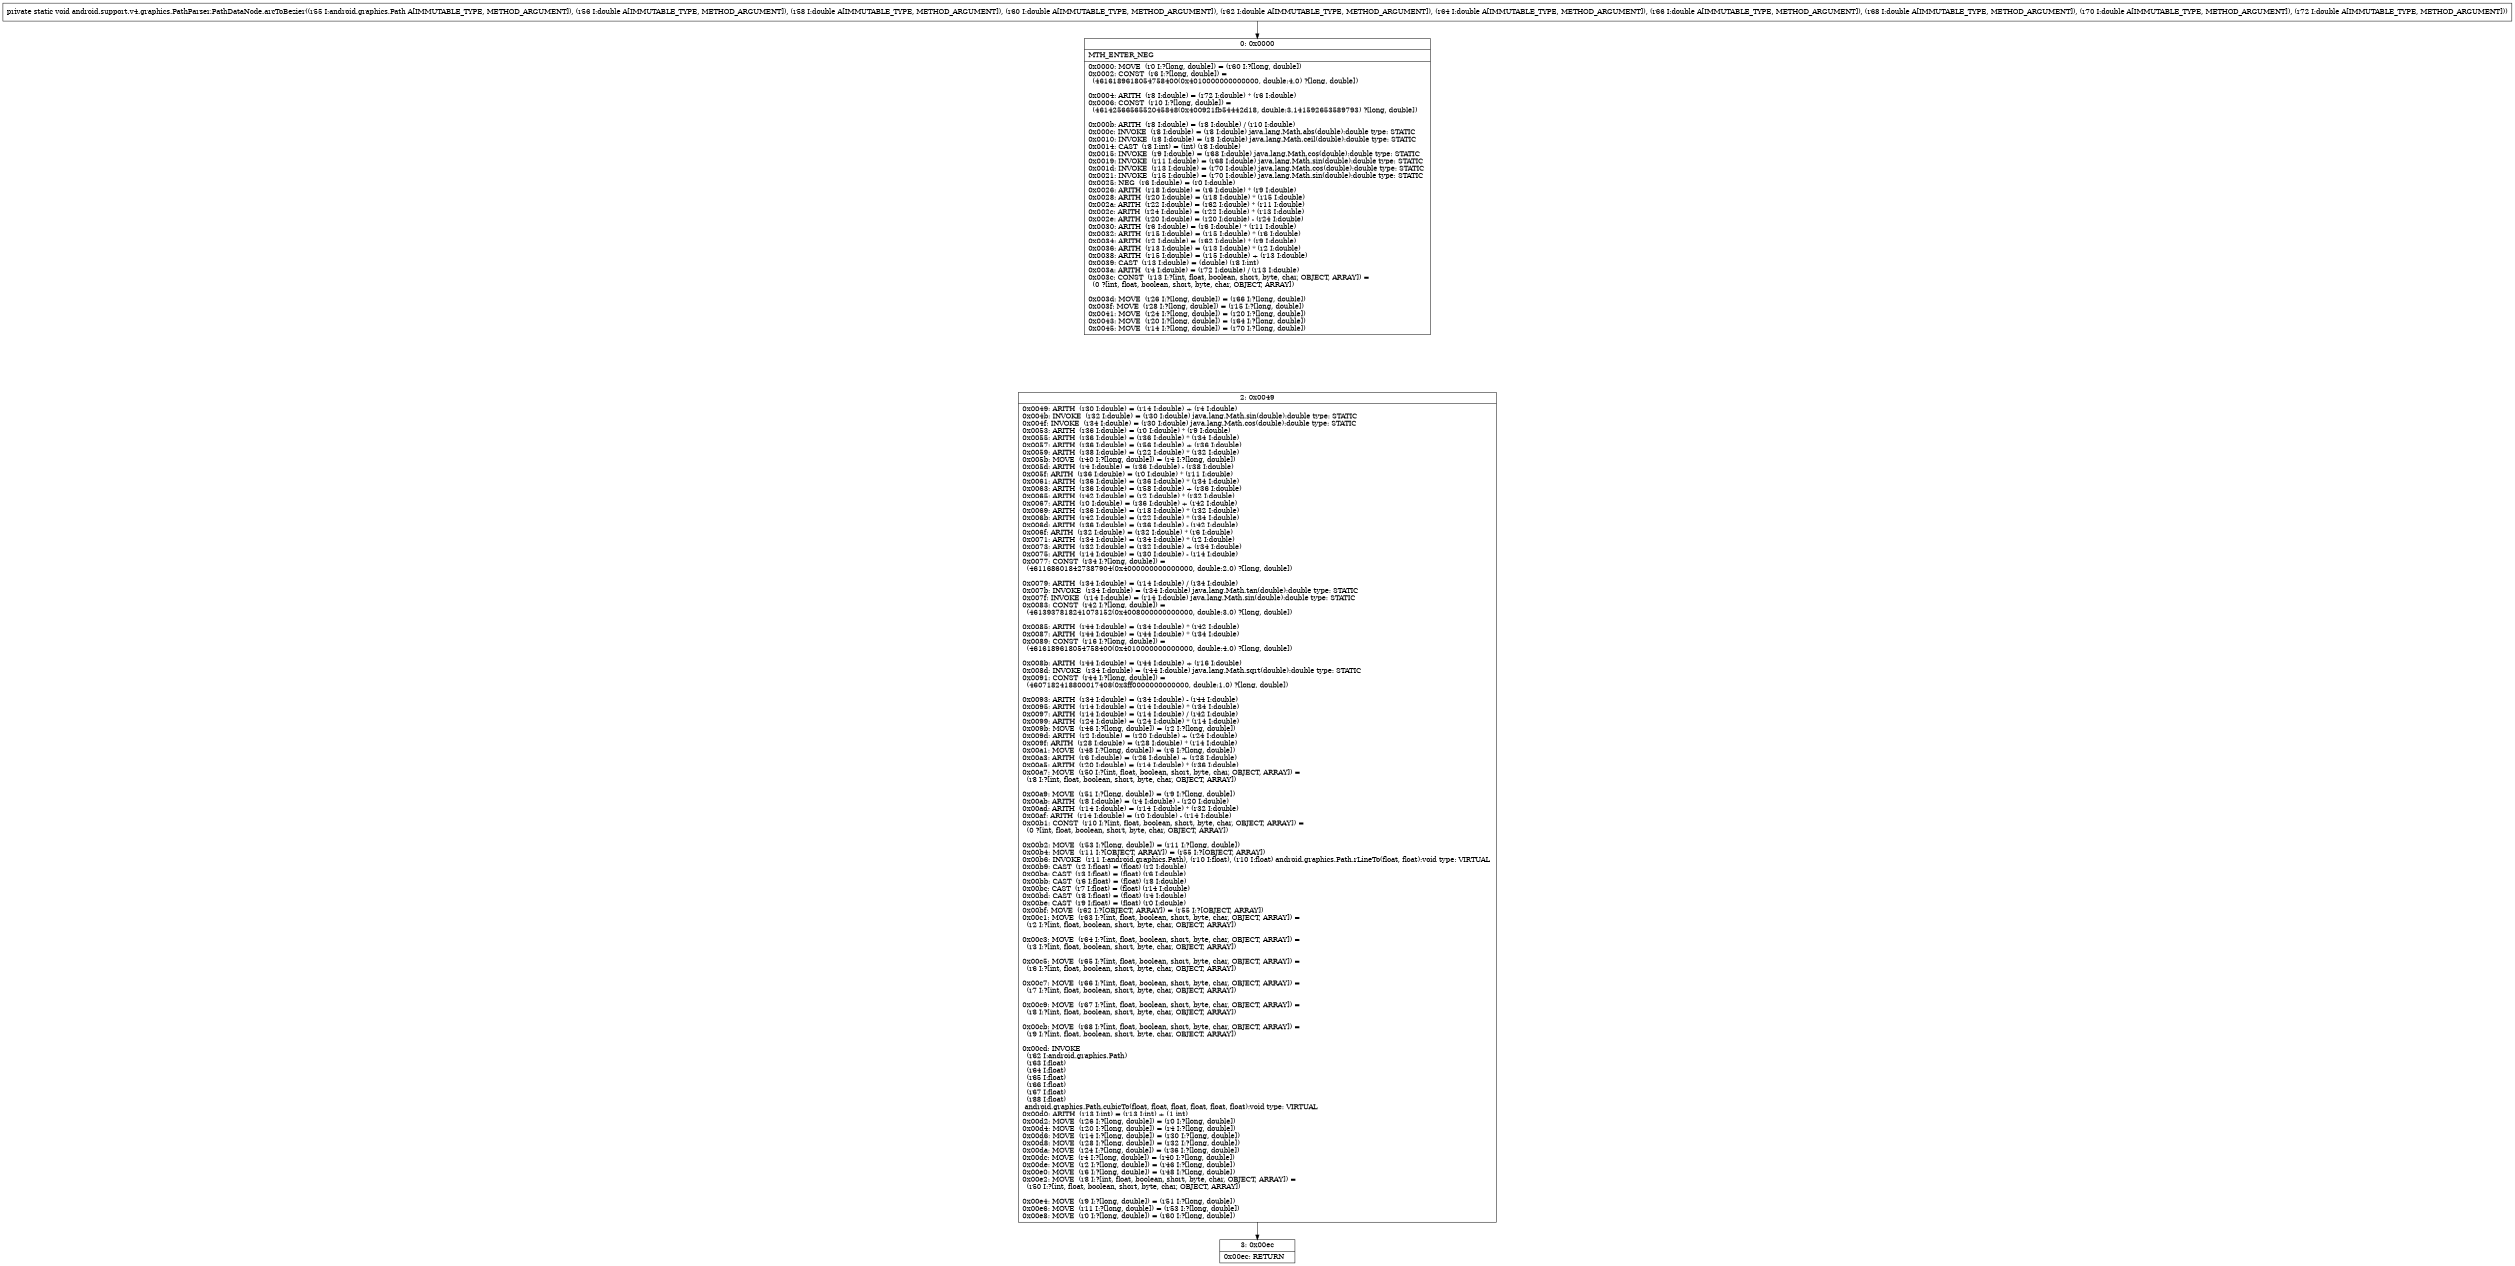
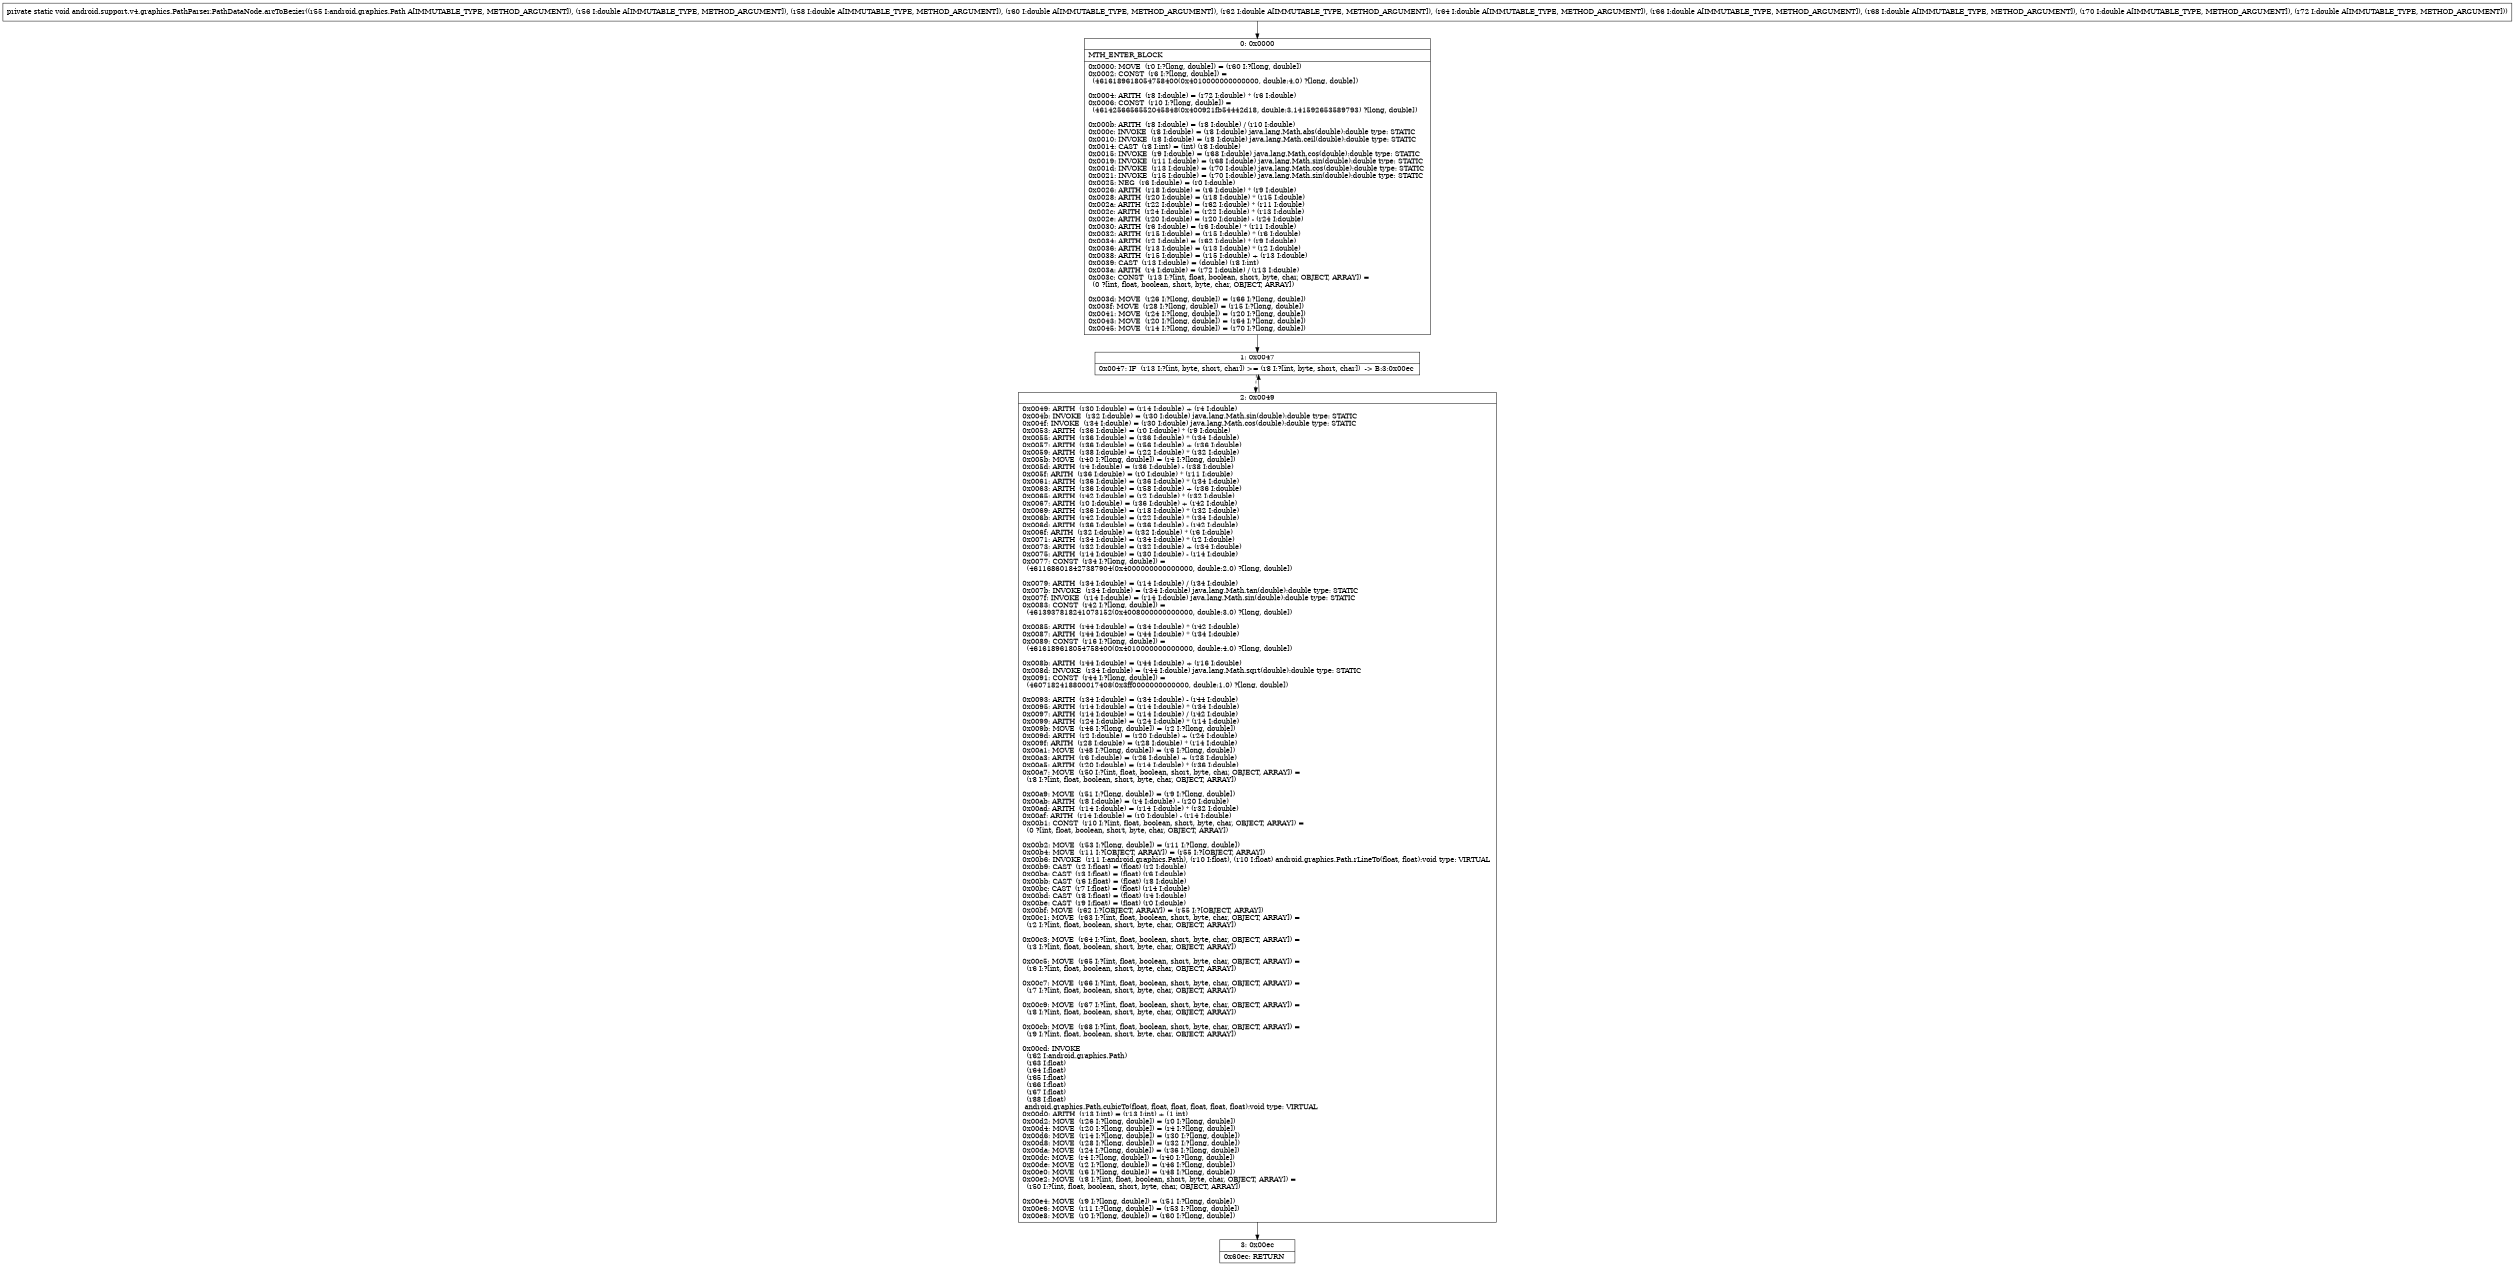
(1121, 55) -> (1126, 55)
none -> (1257, 364)
(1257, 1257) -> (1257, 1257)
